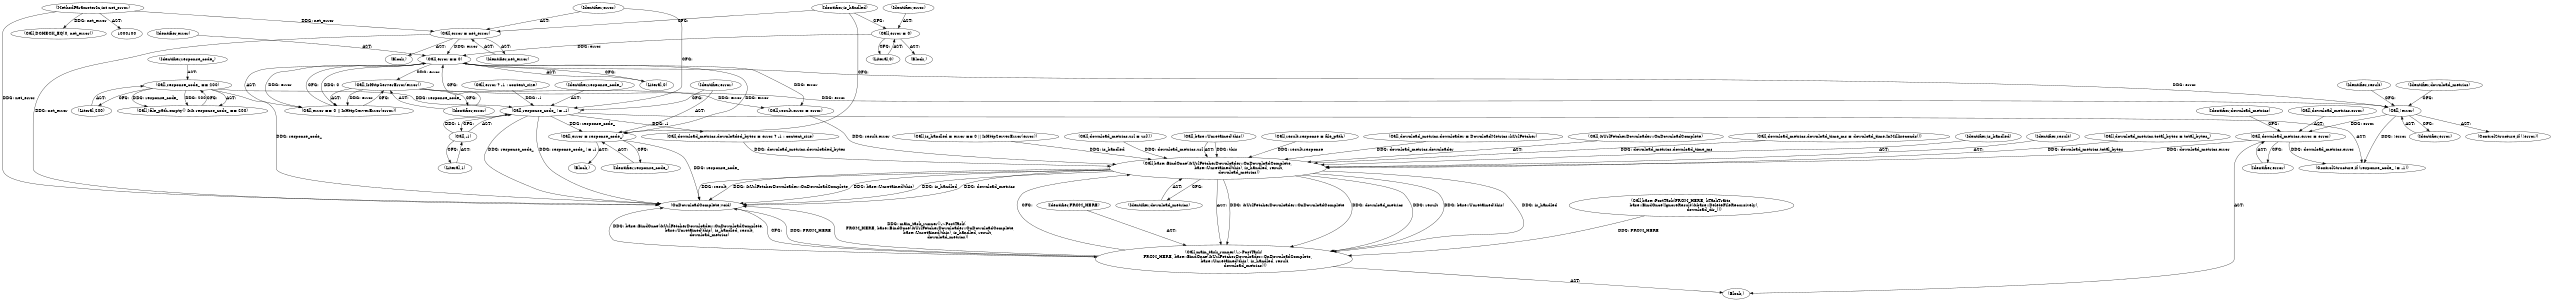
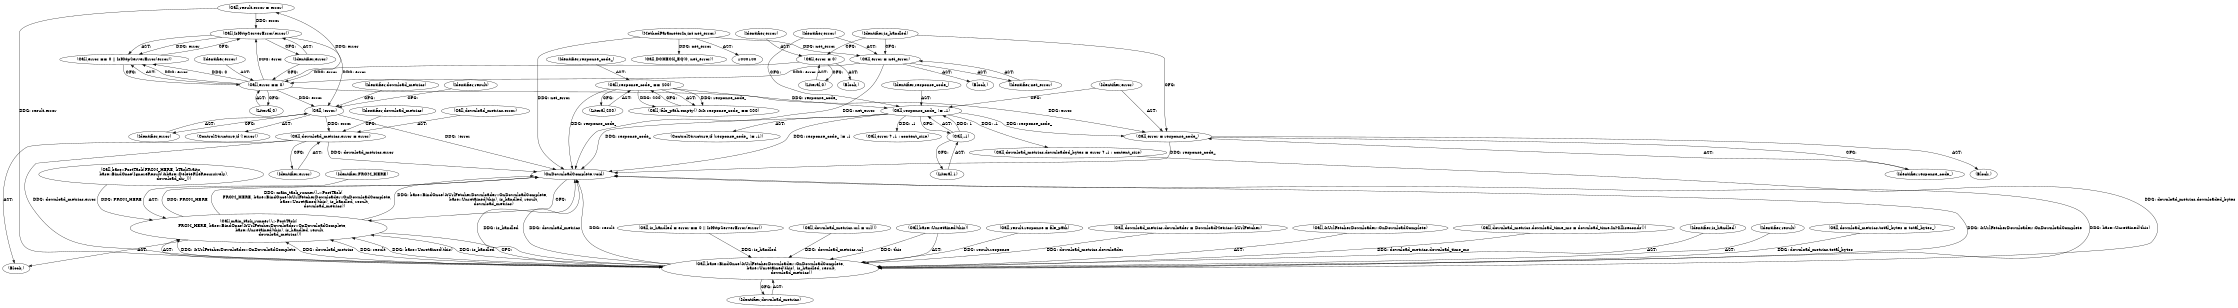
(591, 91) -> (256, 19)
(522, 97) -> (900, 121)
(2378, 136) -> (446, 142)
(2301, 158) -> (424, 165)
